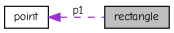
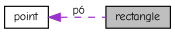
(77, 11) -> (77, 11)
